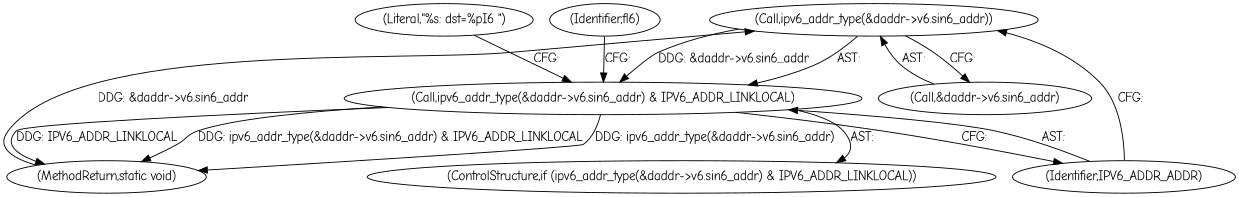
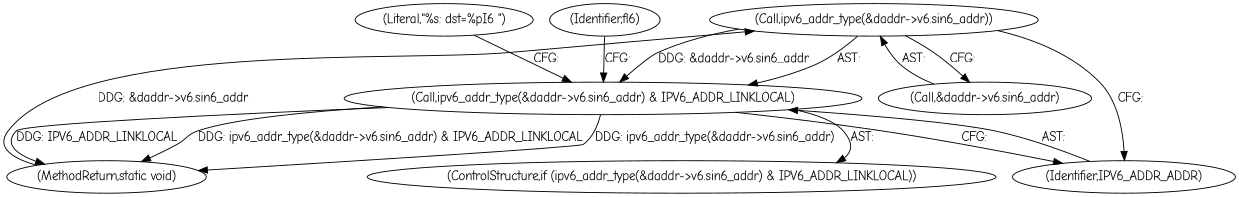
(1091, 75) -> (1084, 69)
